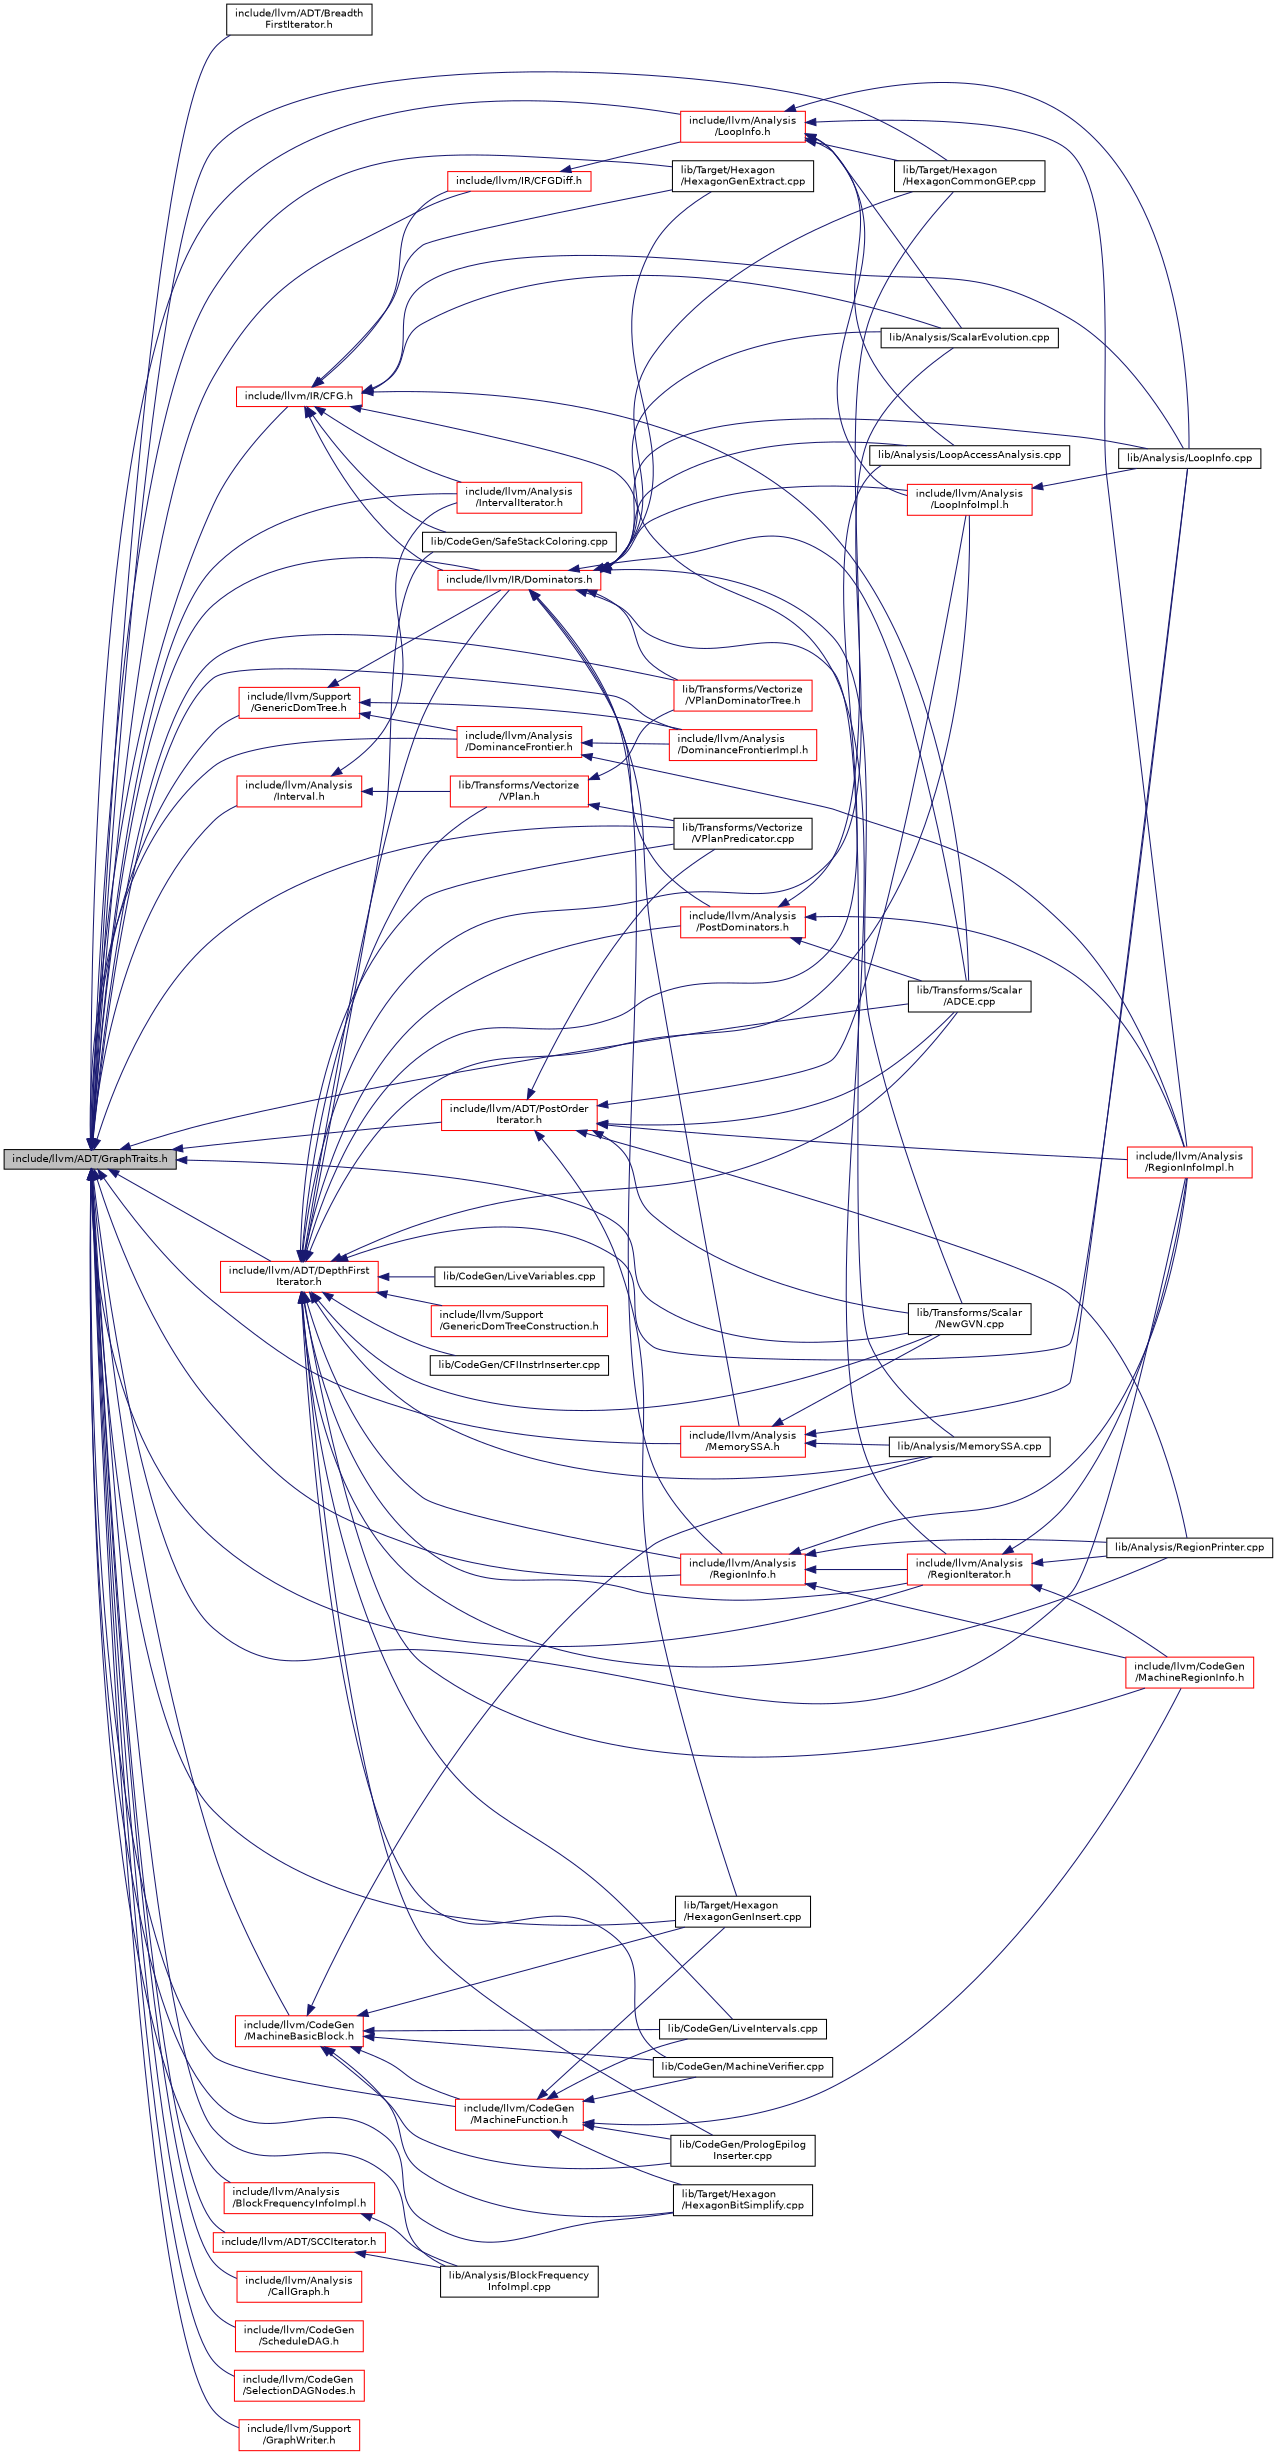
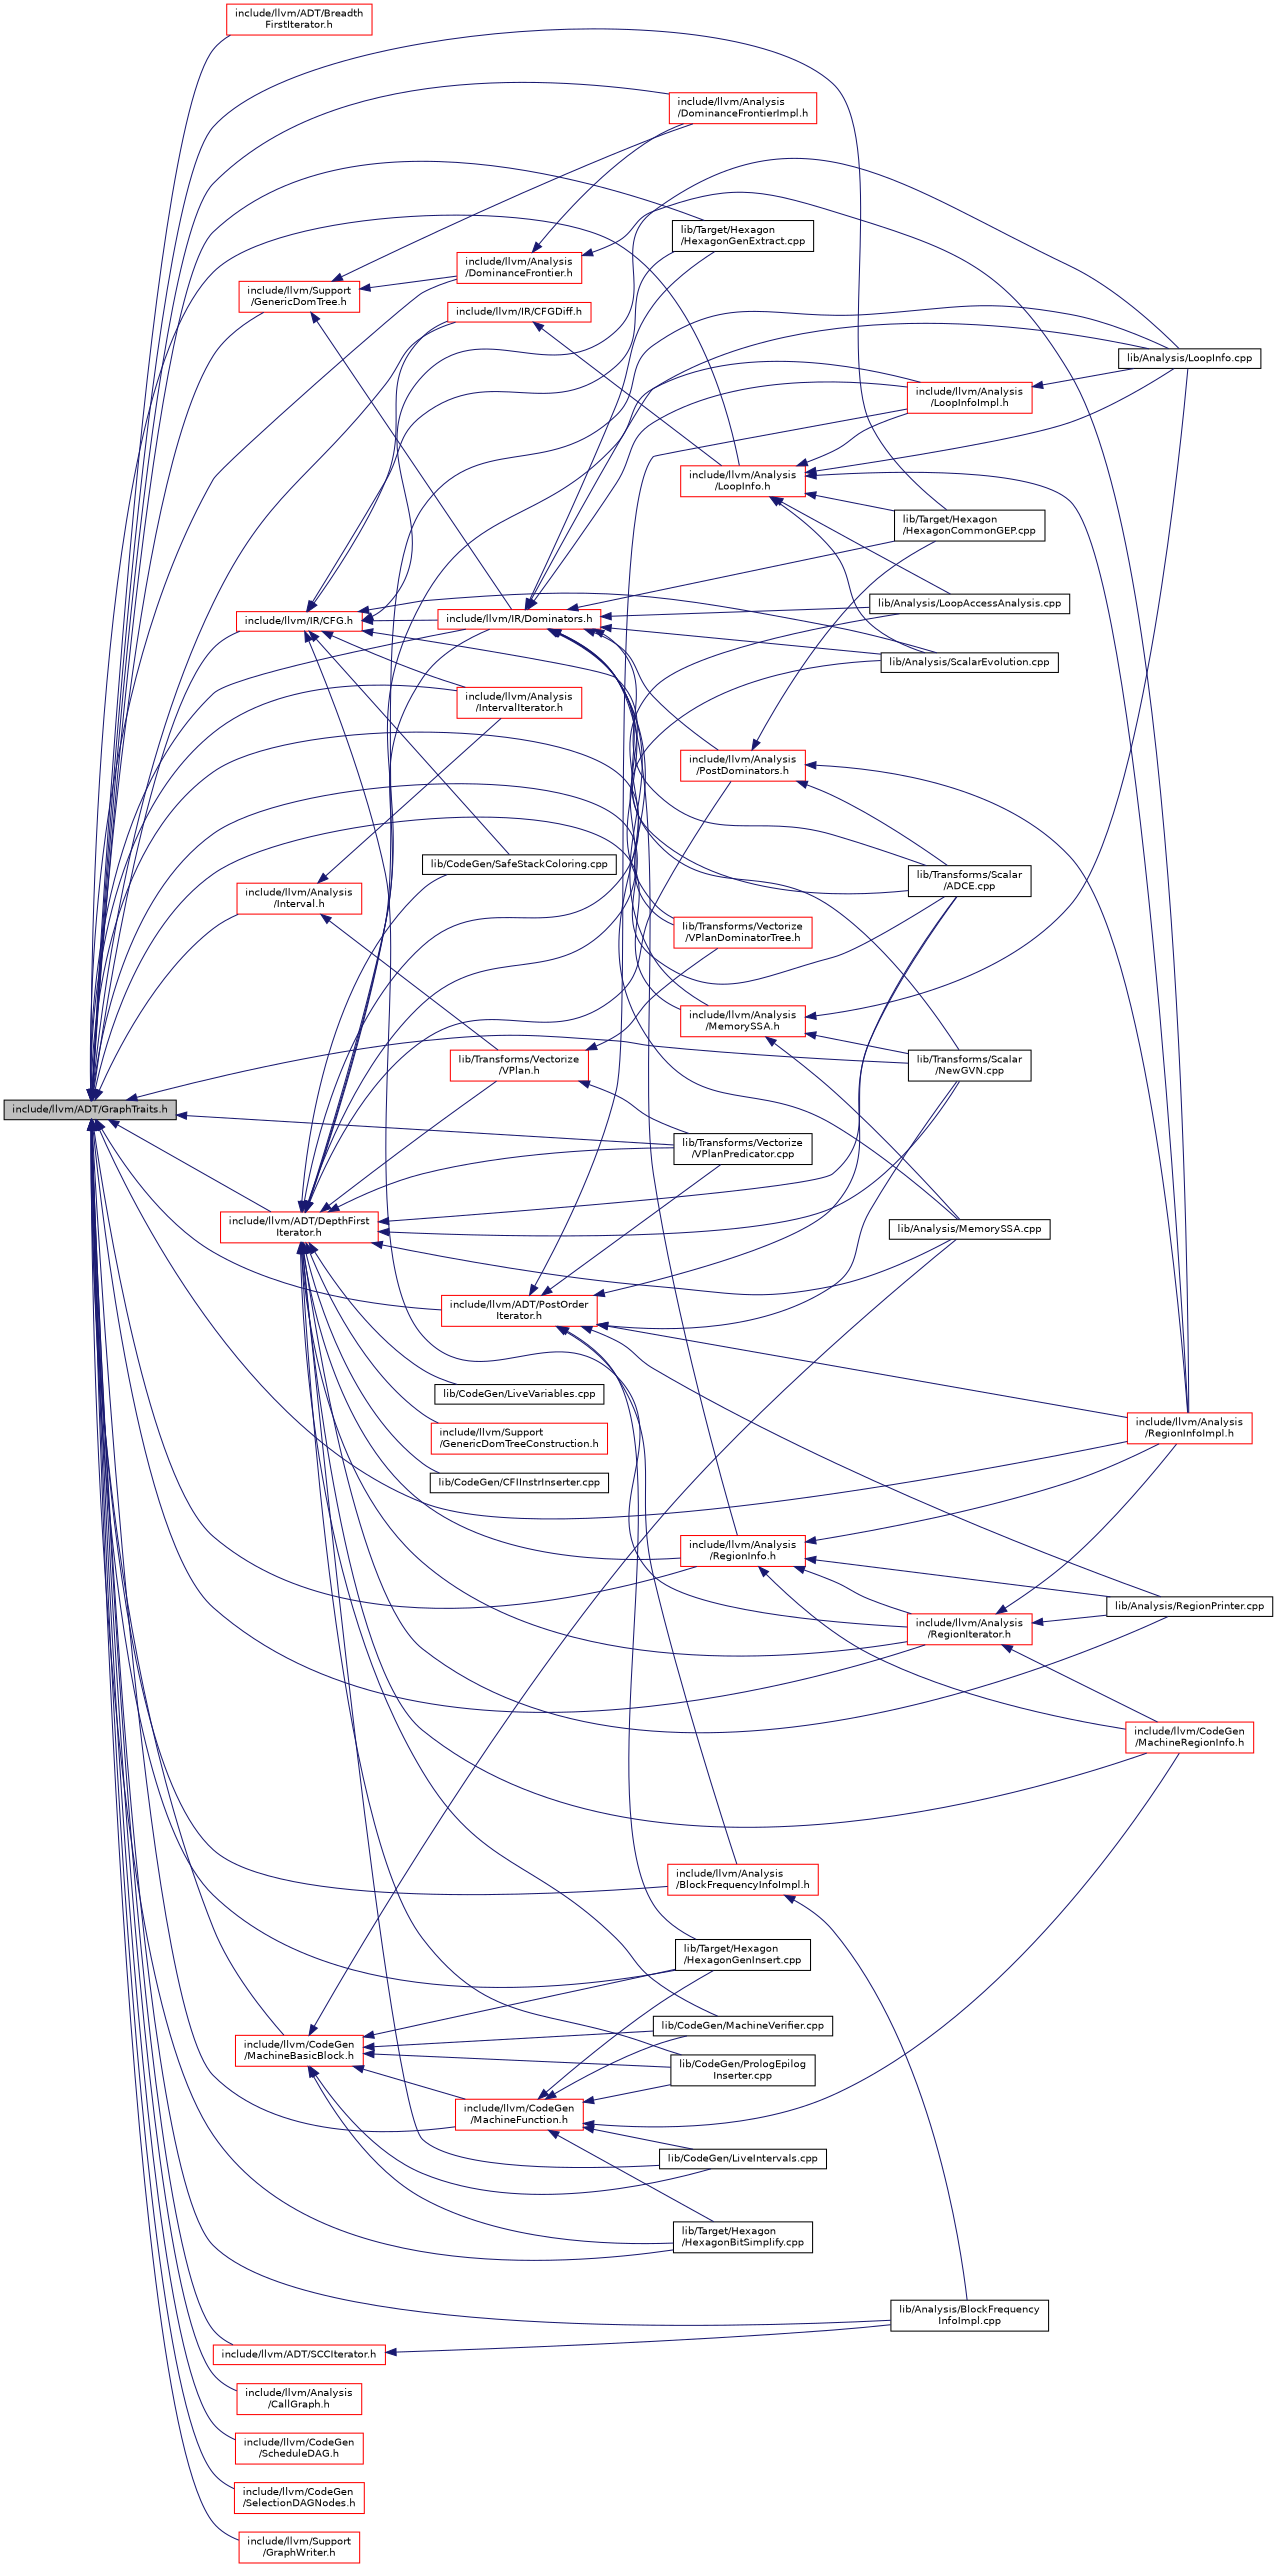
(299, 20) -> (299, 20)
none -> (657, 1588)
